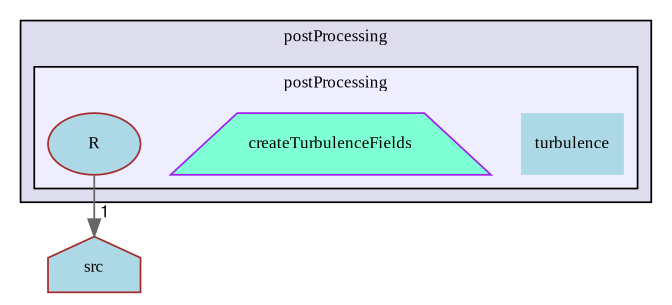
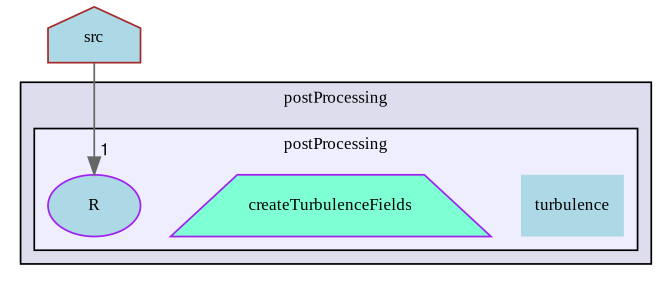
(94, 144) -> (94, 206)
(94, 197) -> (94, 110)
